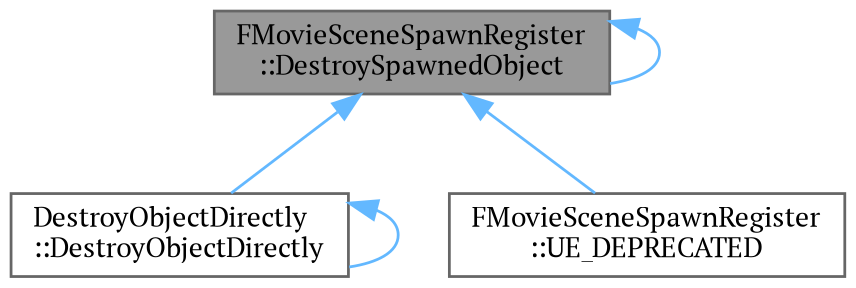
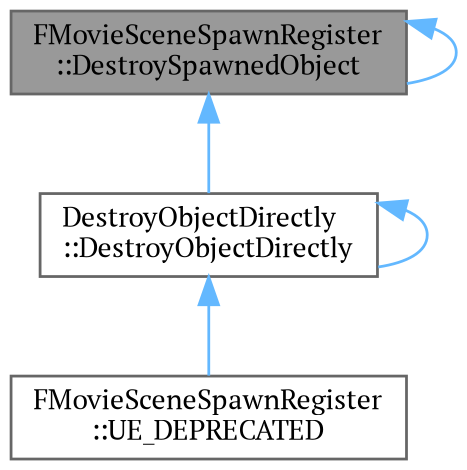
(541, 152) -> (209, 341)
